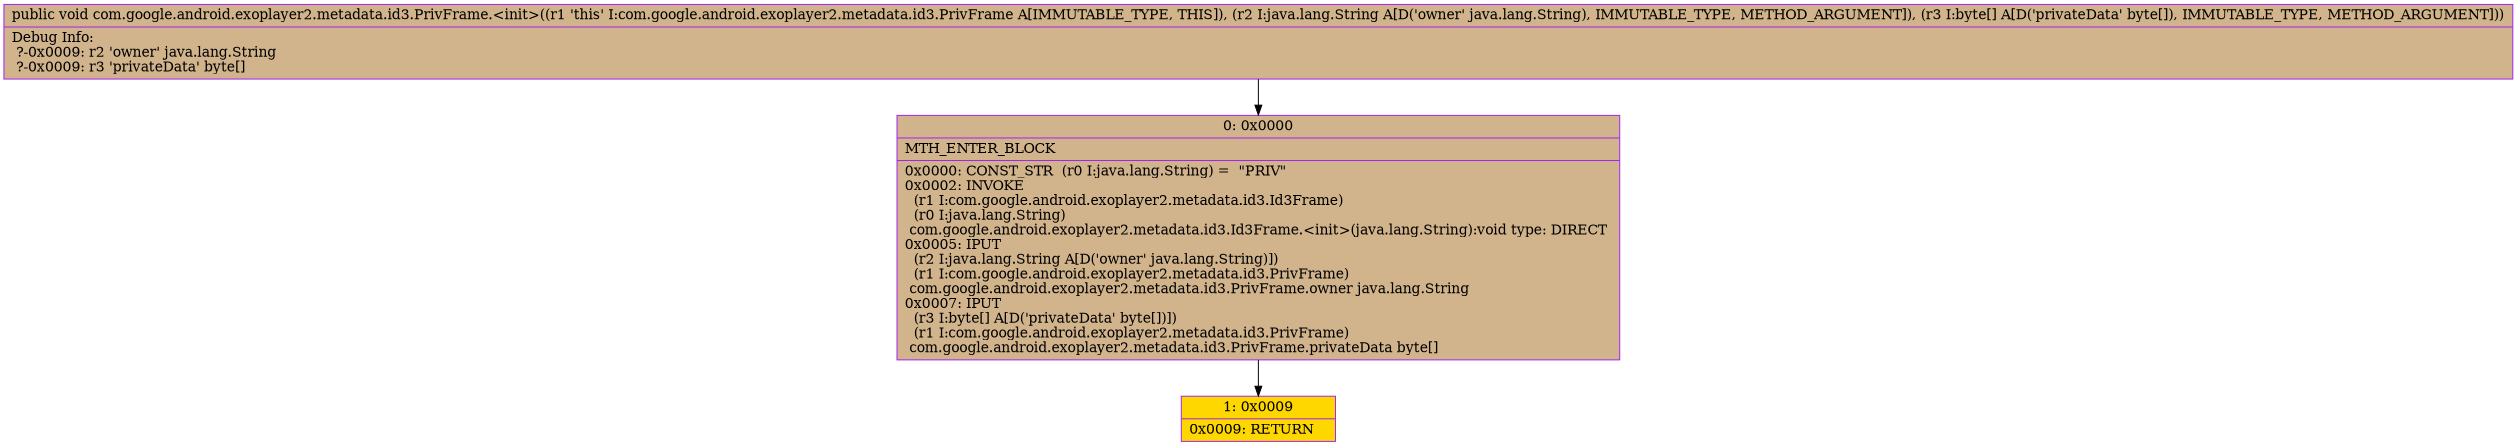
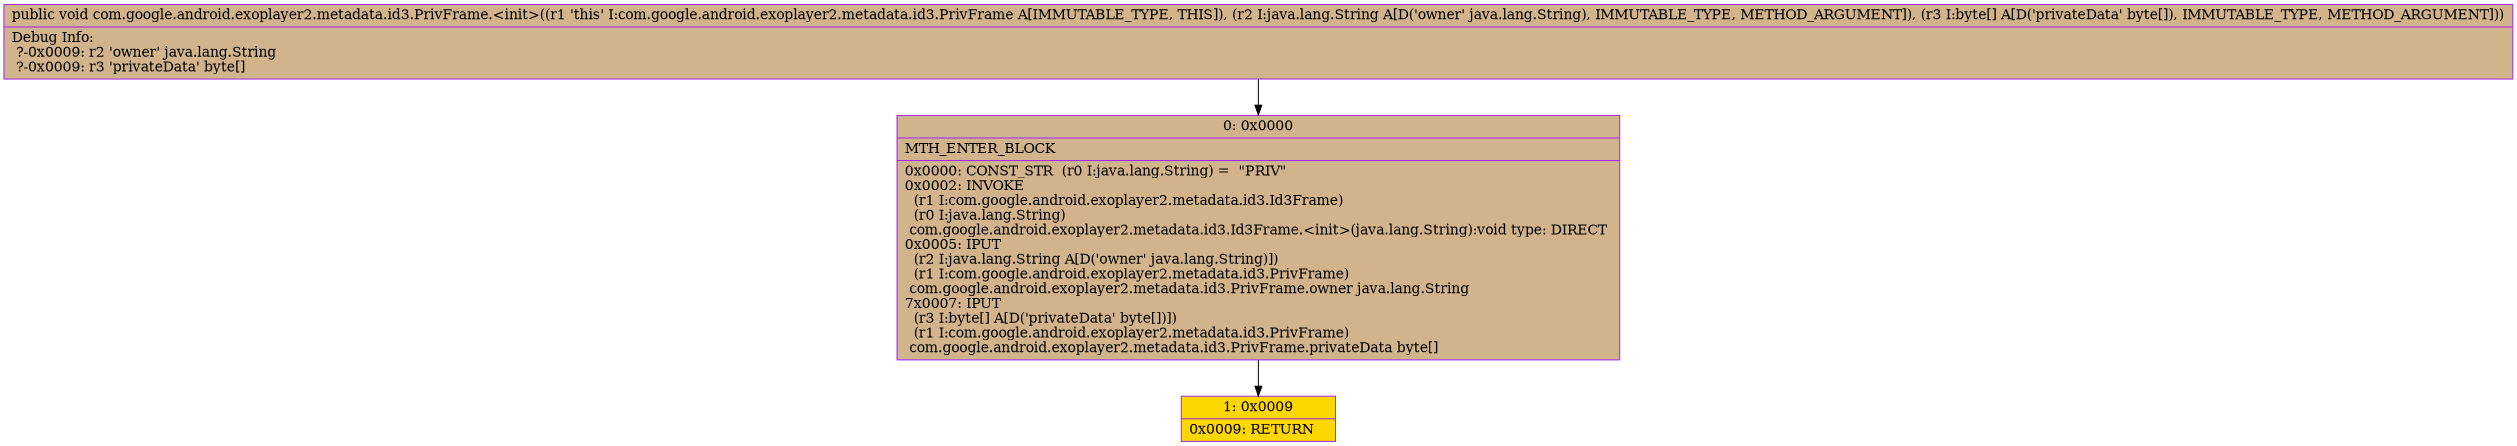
(957, 304) -> (957, 304)
